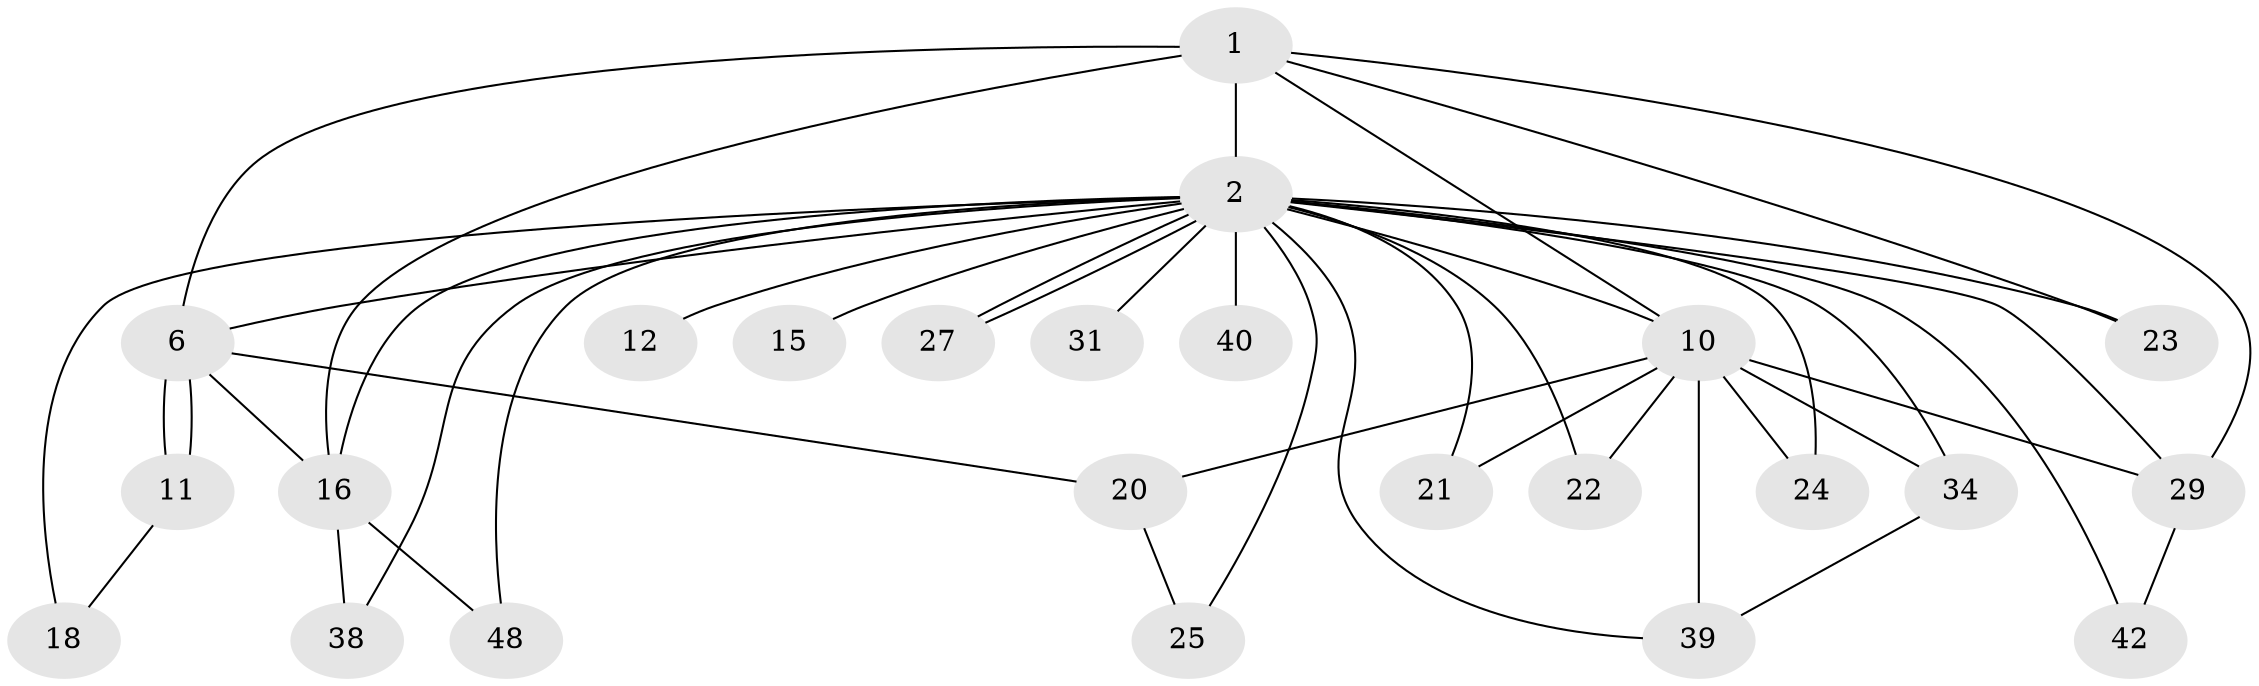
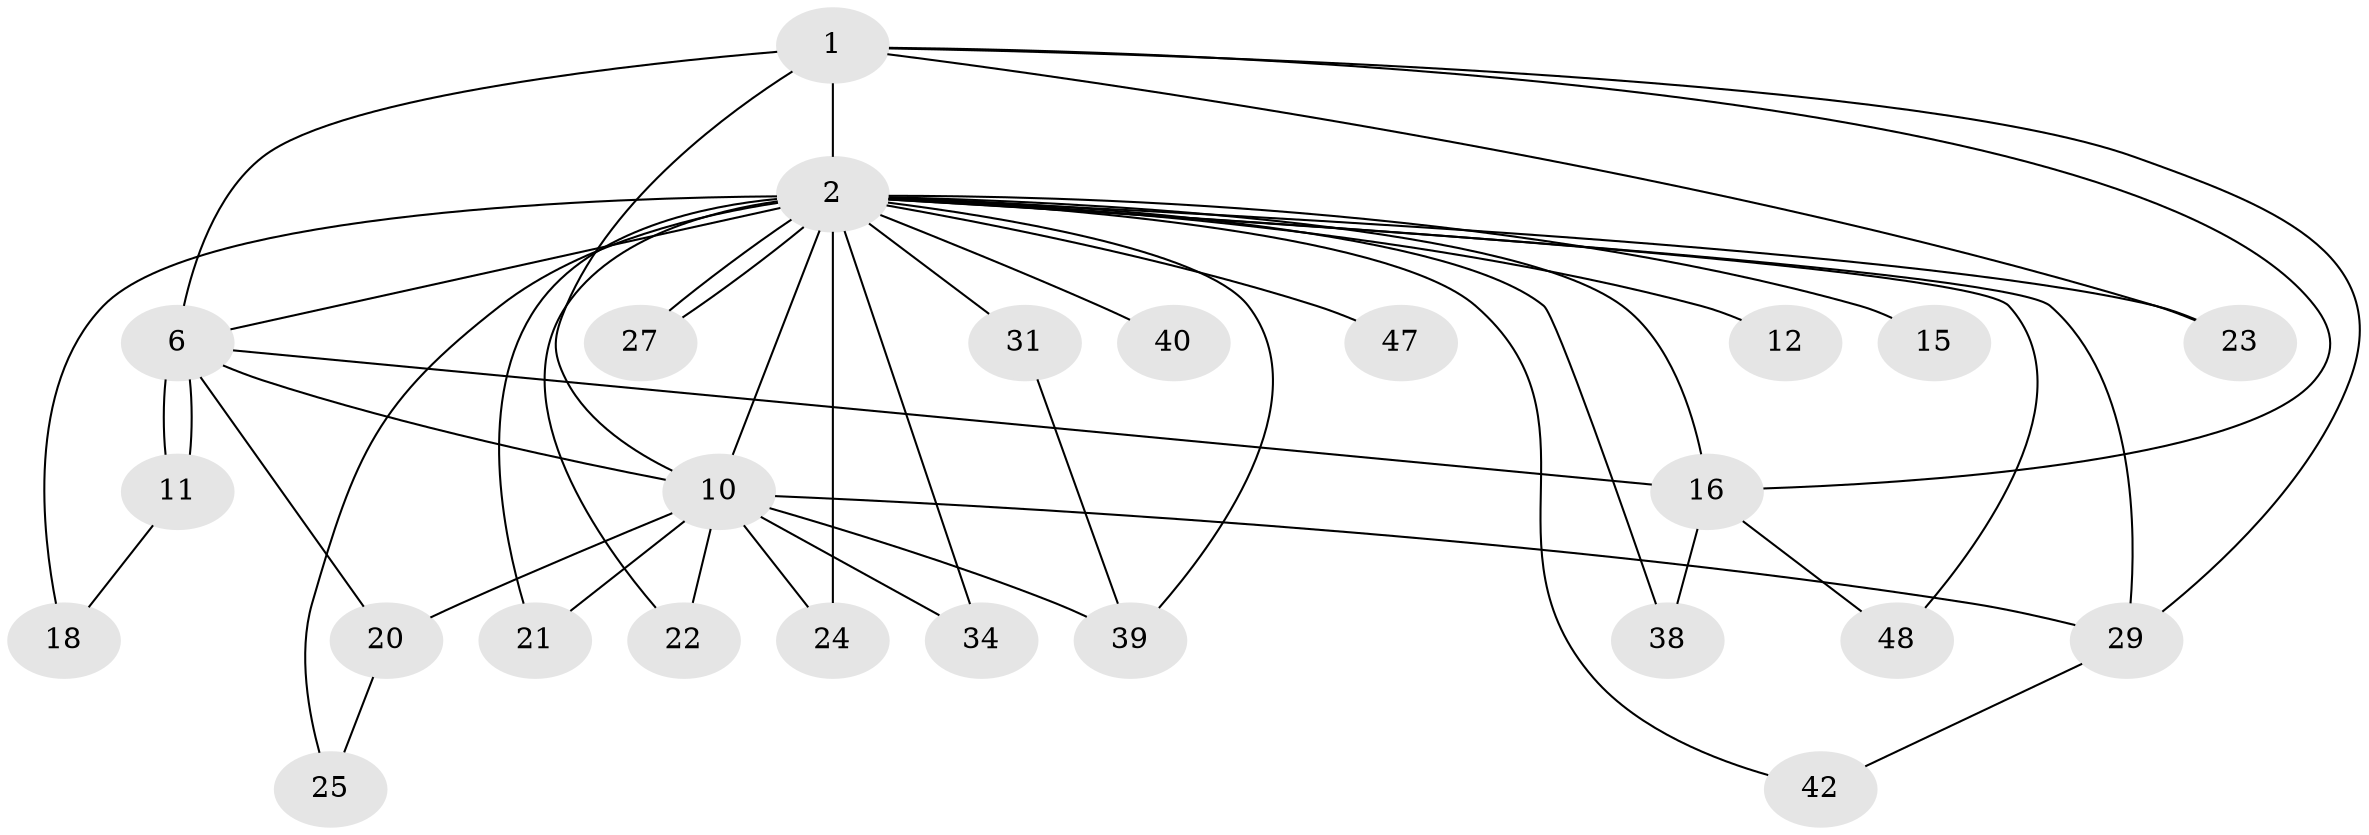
none -> (1401, 343)
none -> (442, 431)
(1830, 566) -> (1078, 492)
